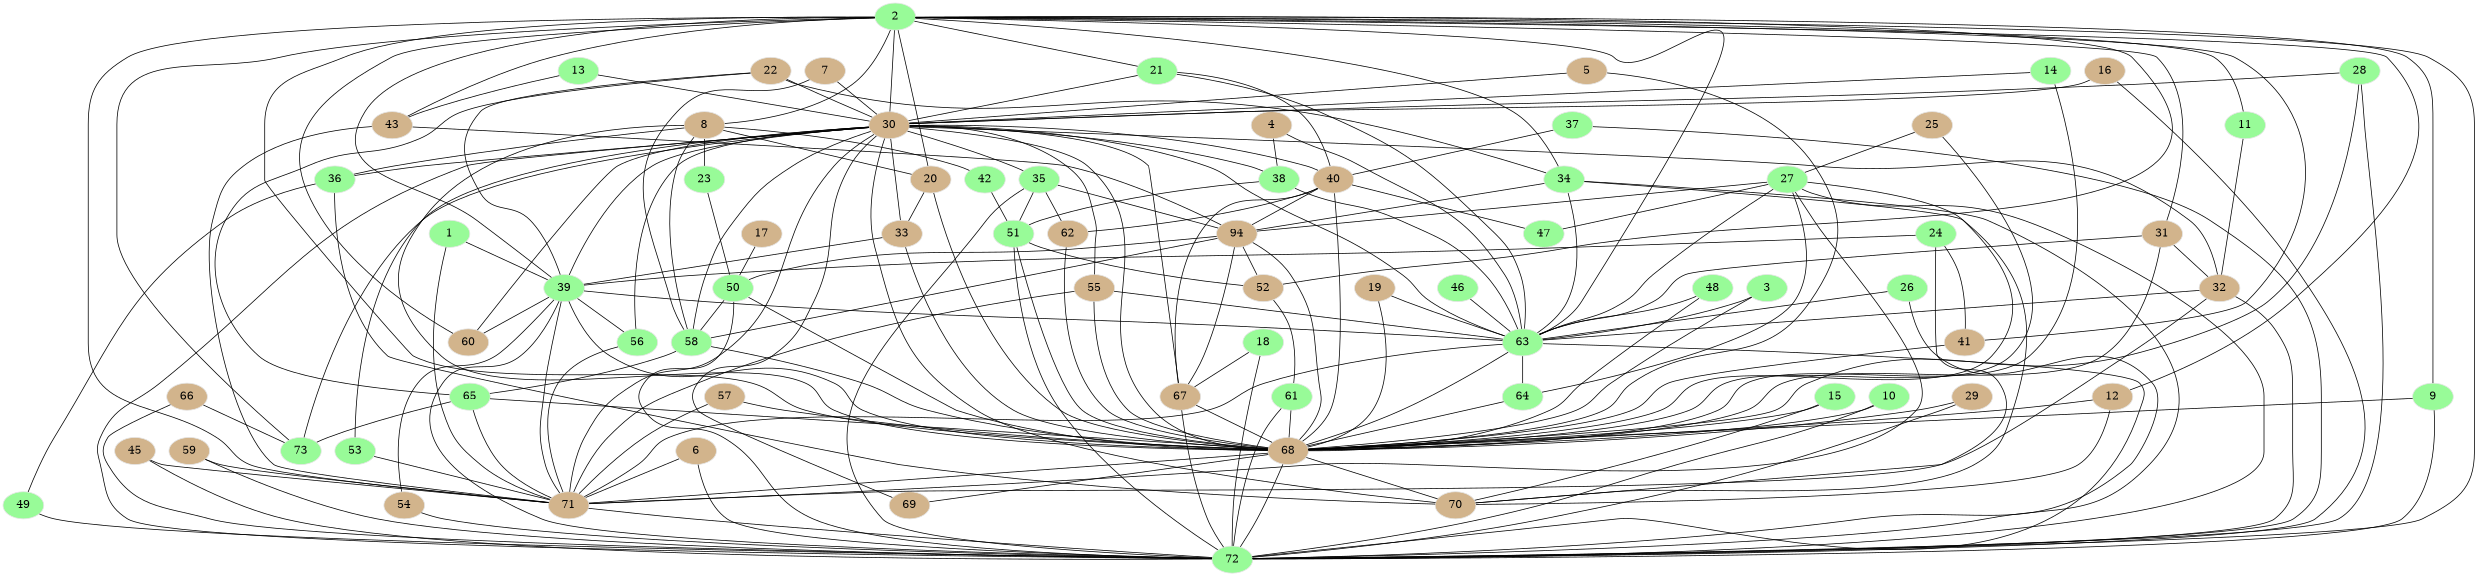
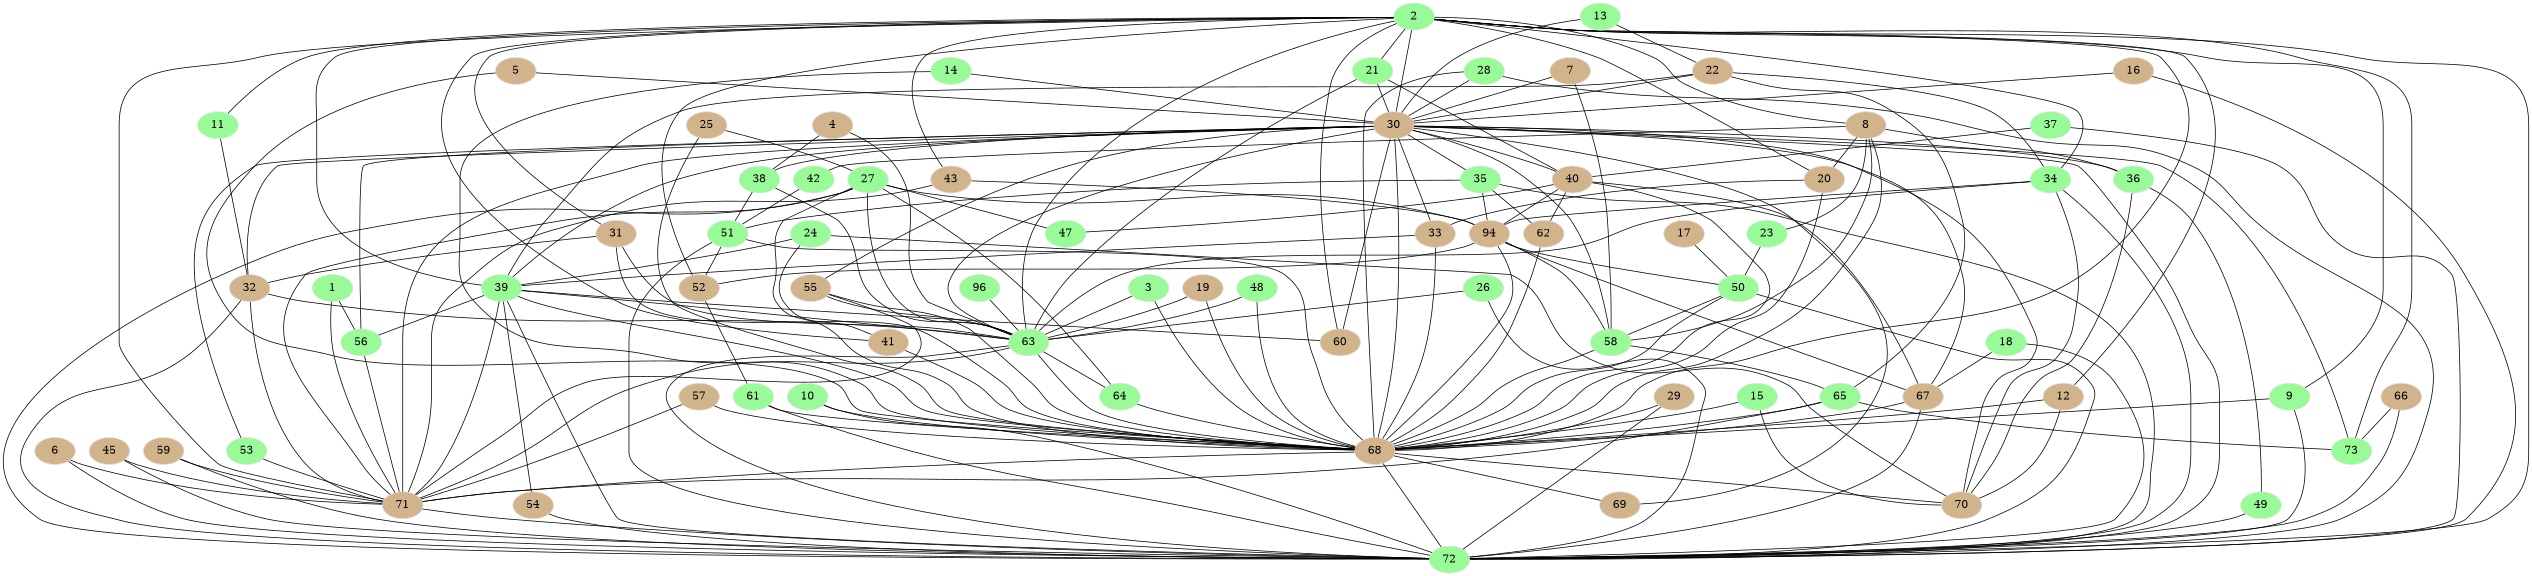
(483, 94) -> (1644, 38)
(507, 261) -> (347, 315)
(1458, 288) -> (980, 288)
